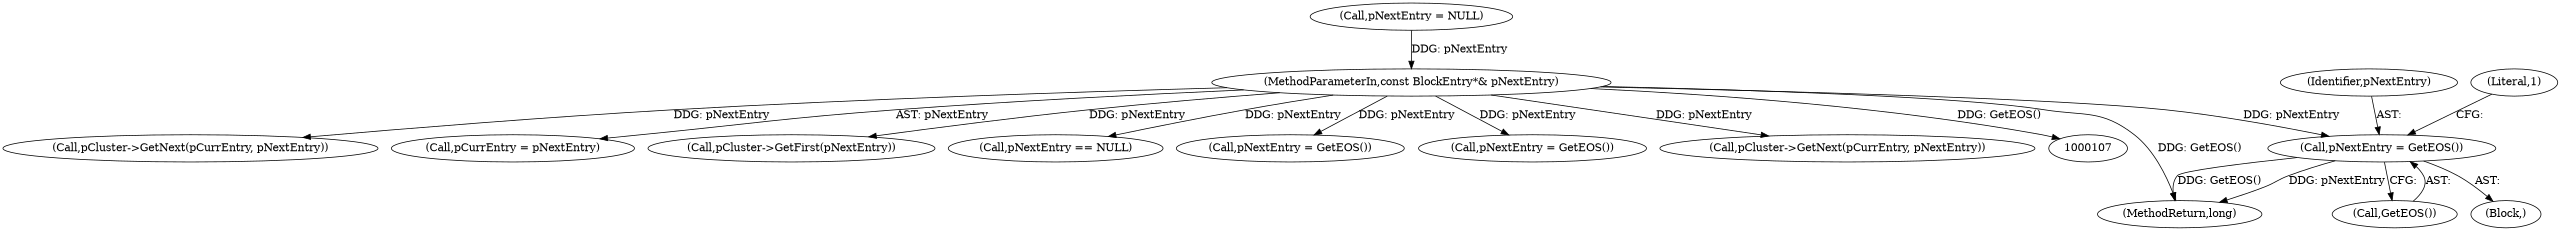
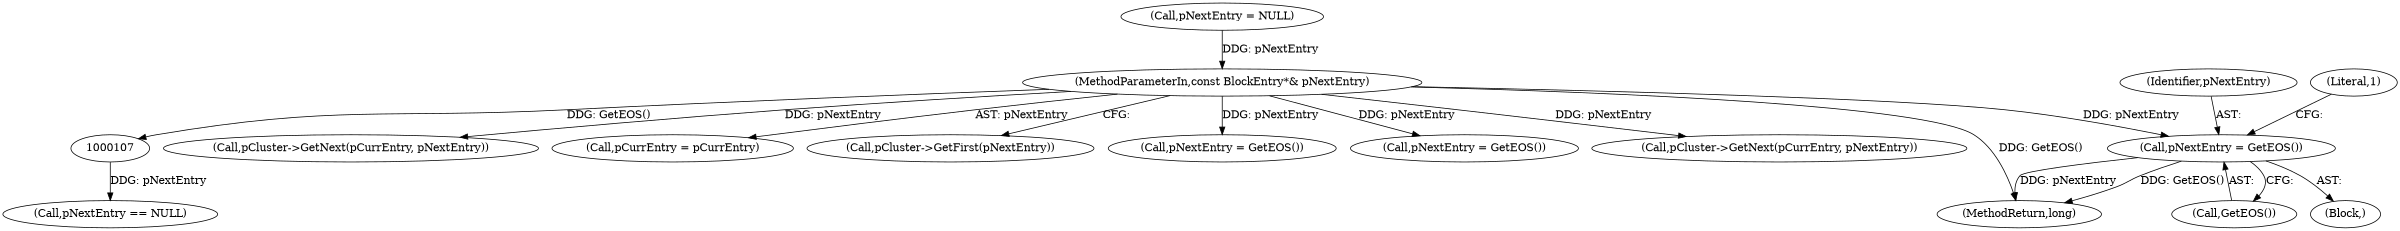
(1224, 114) -> (110, 177)
(1137, 115) -> (1118, 115)
(513, 148) -> (673, 148)
